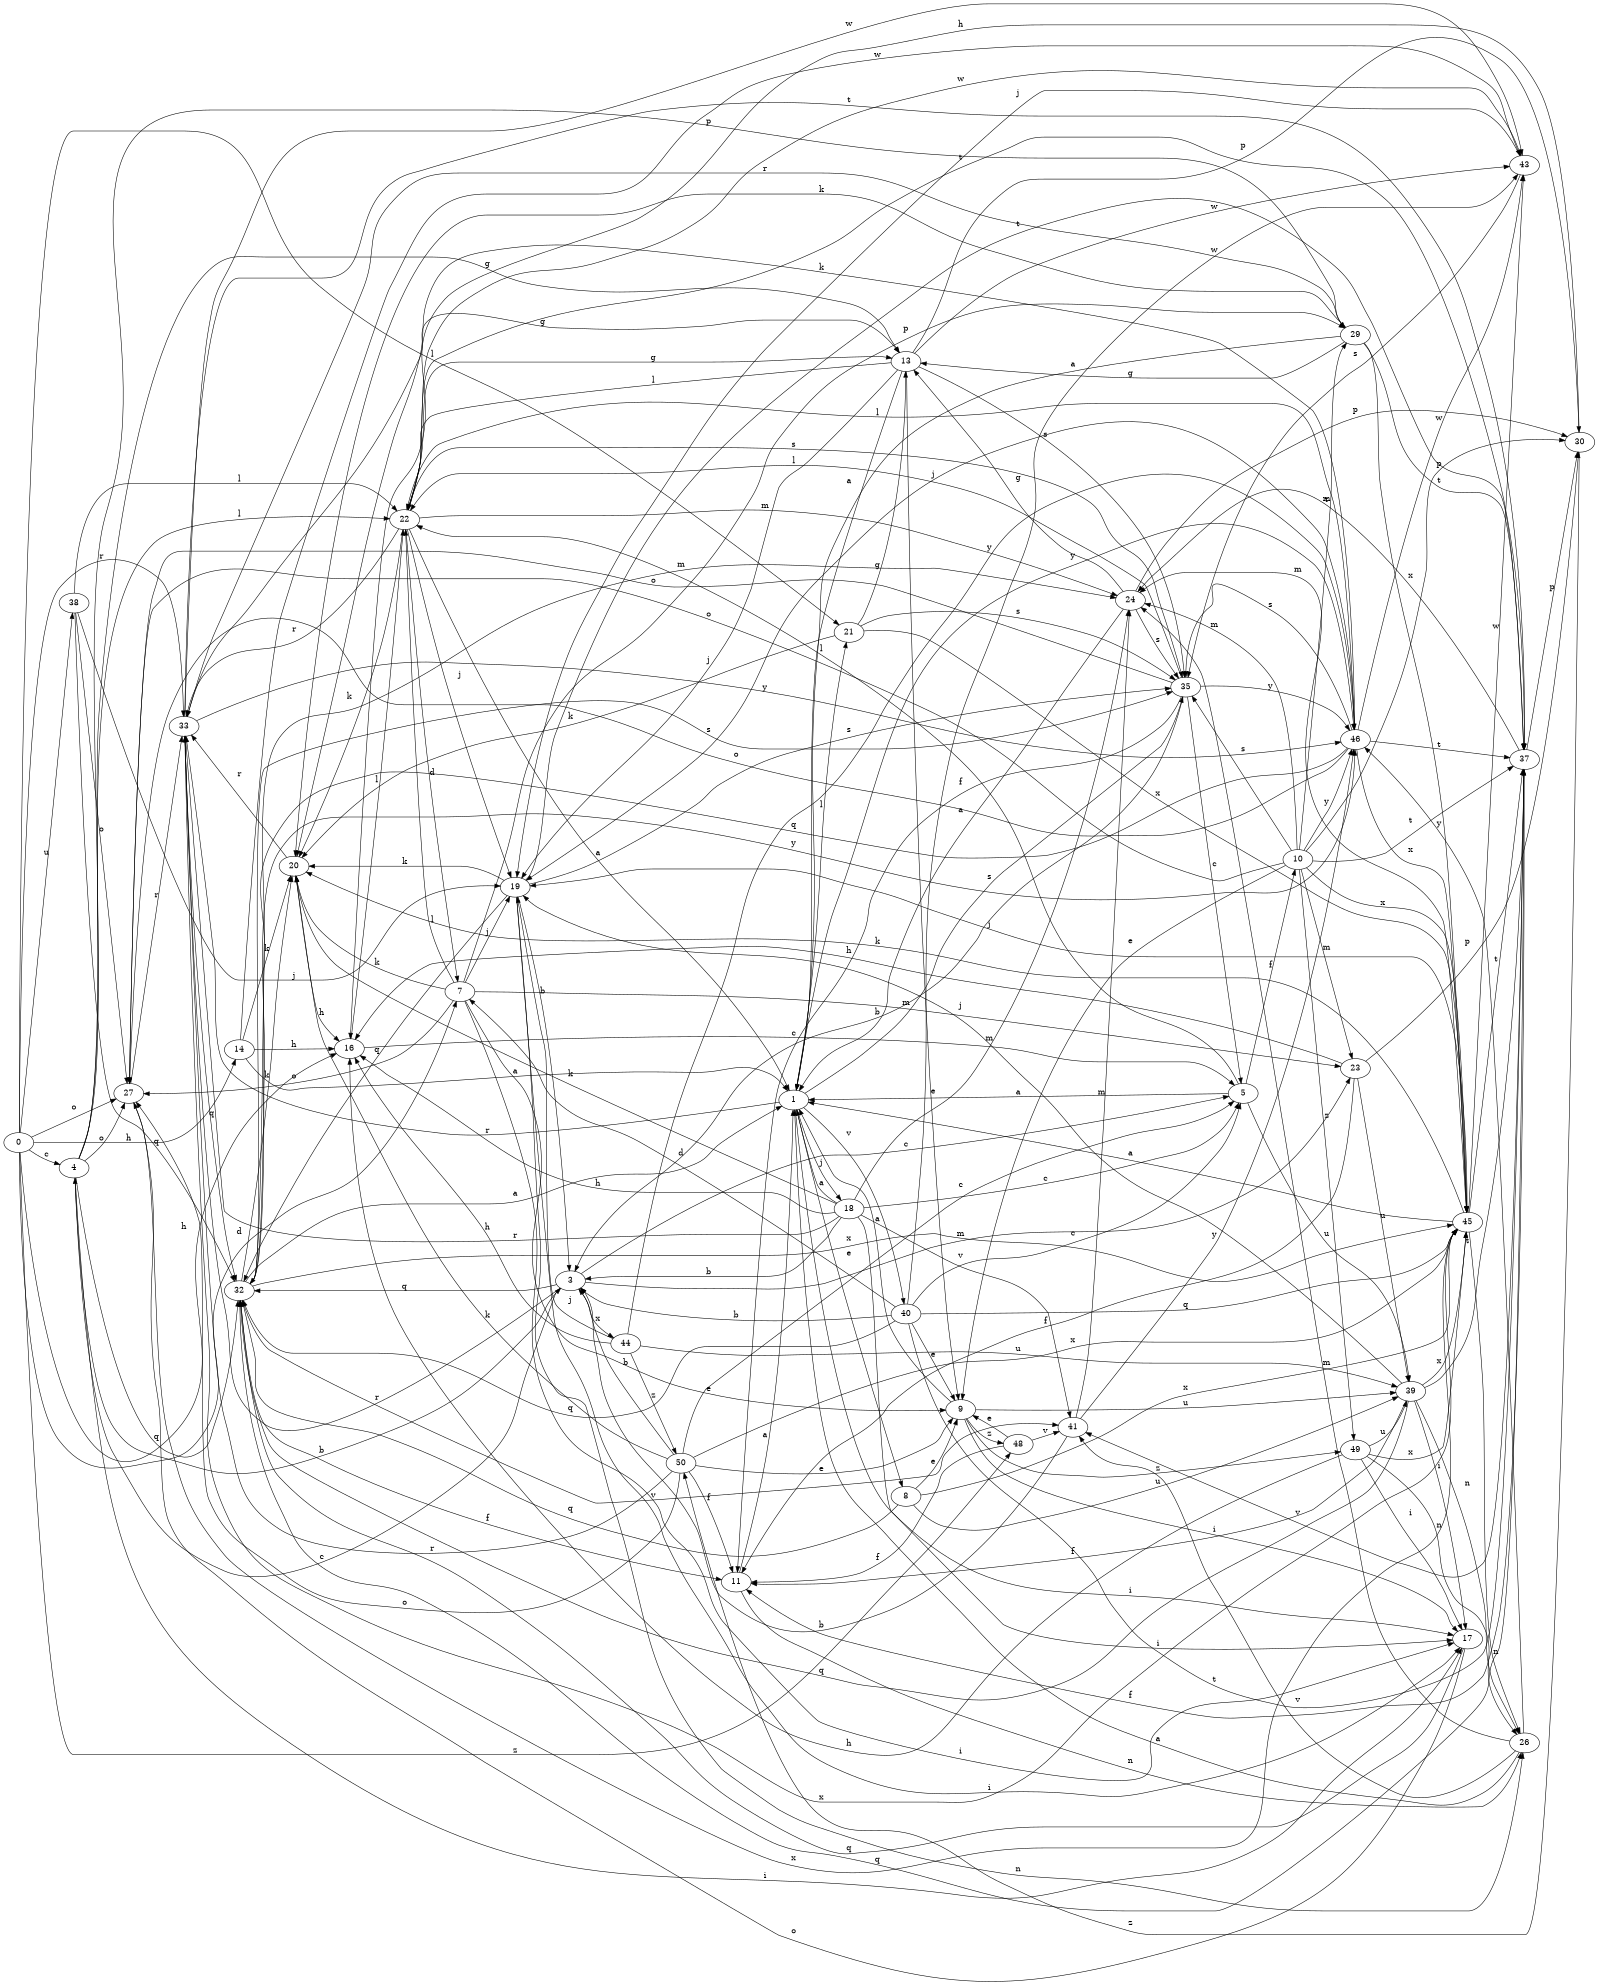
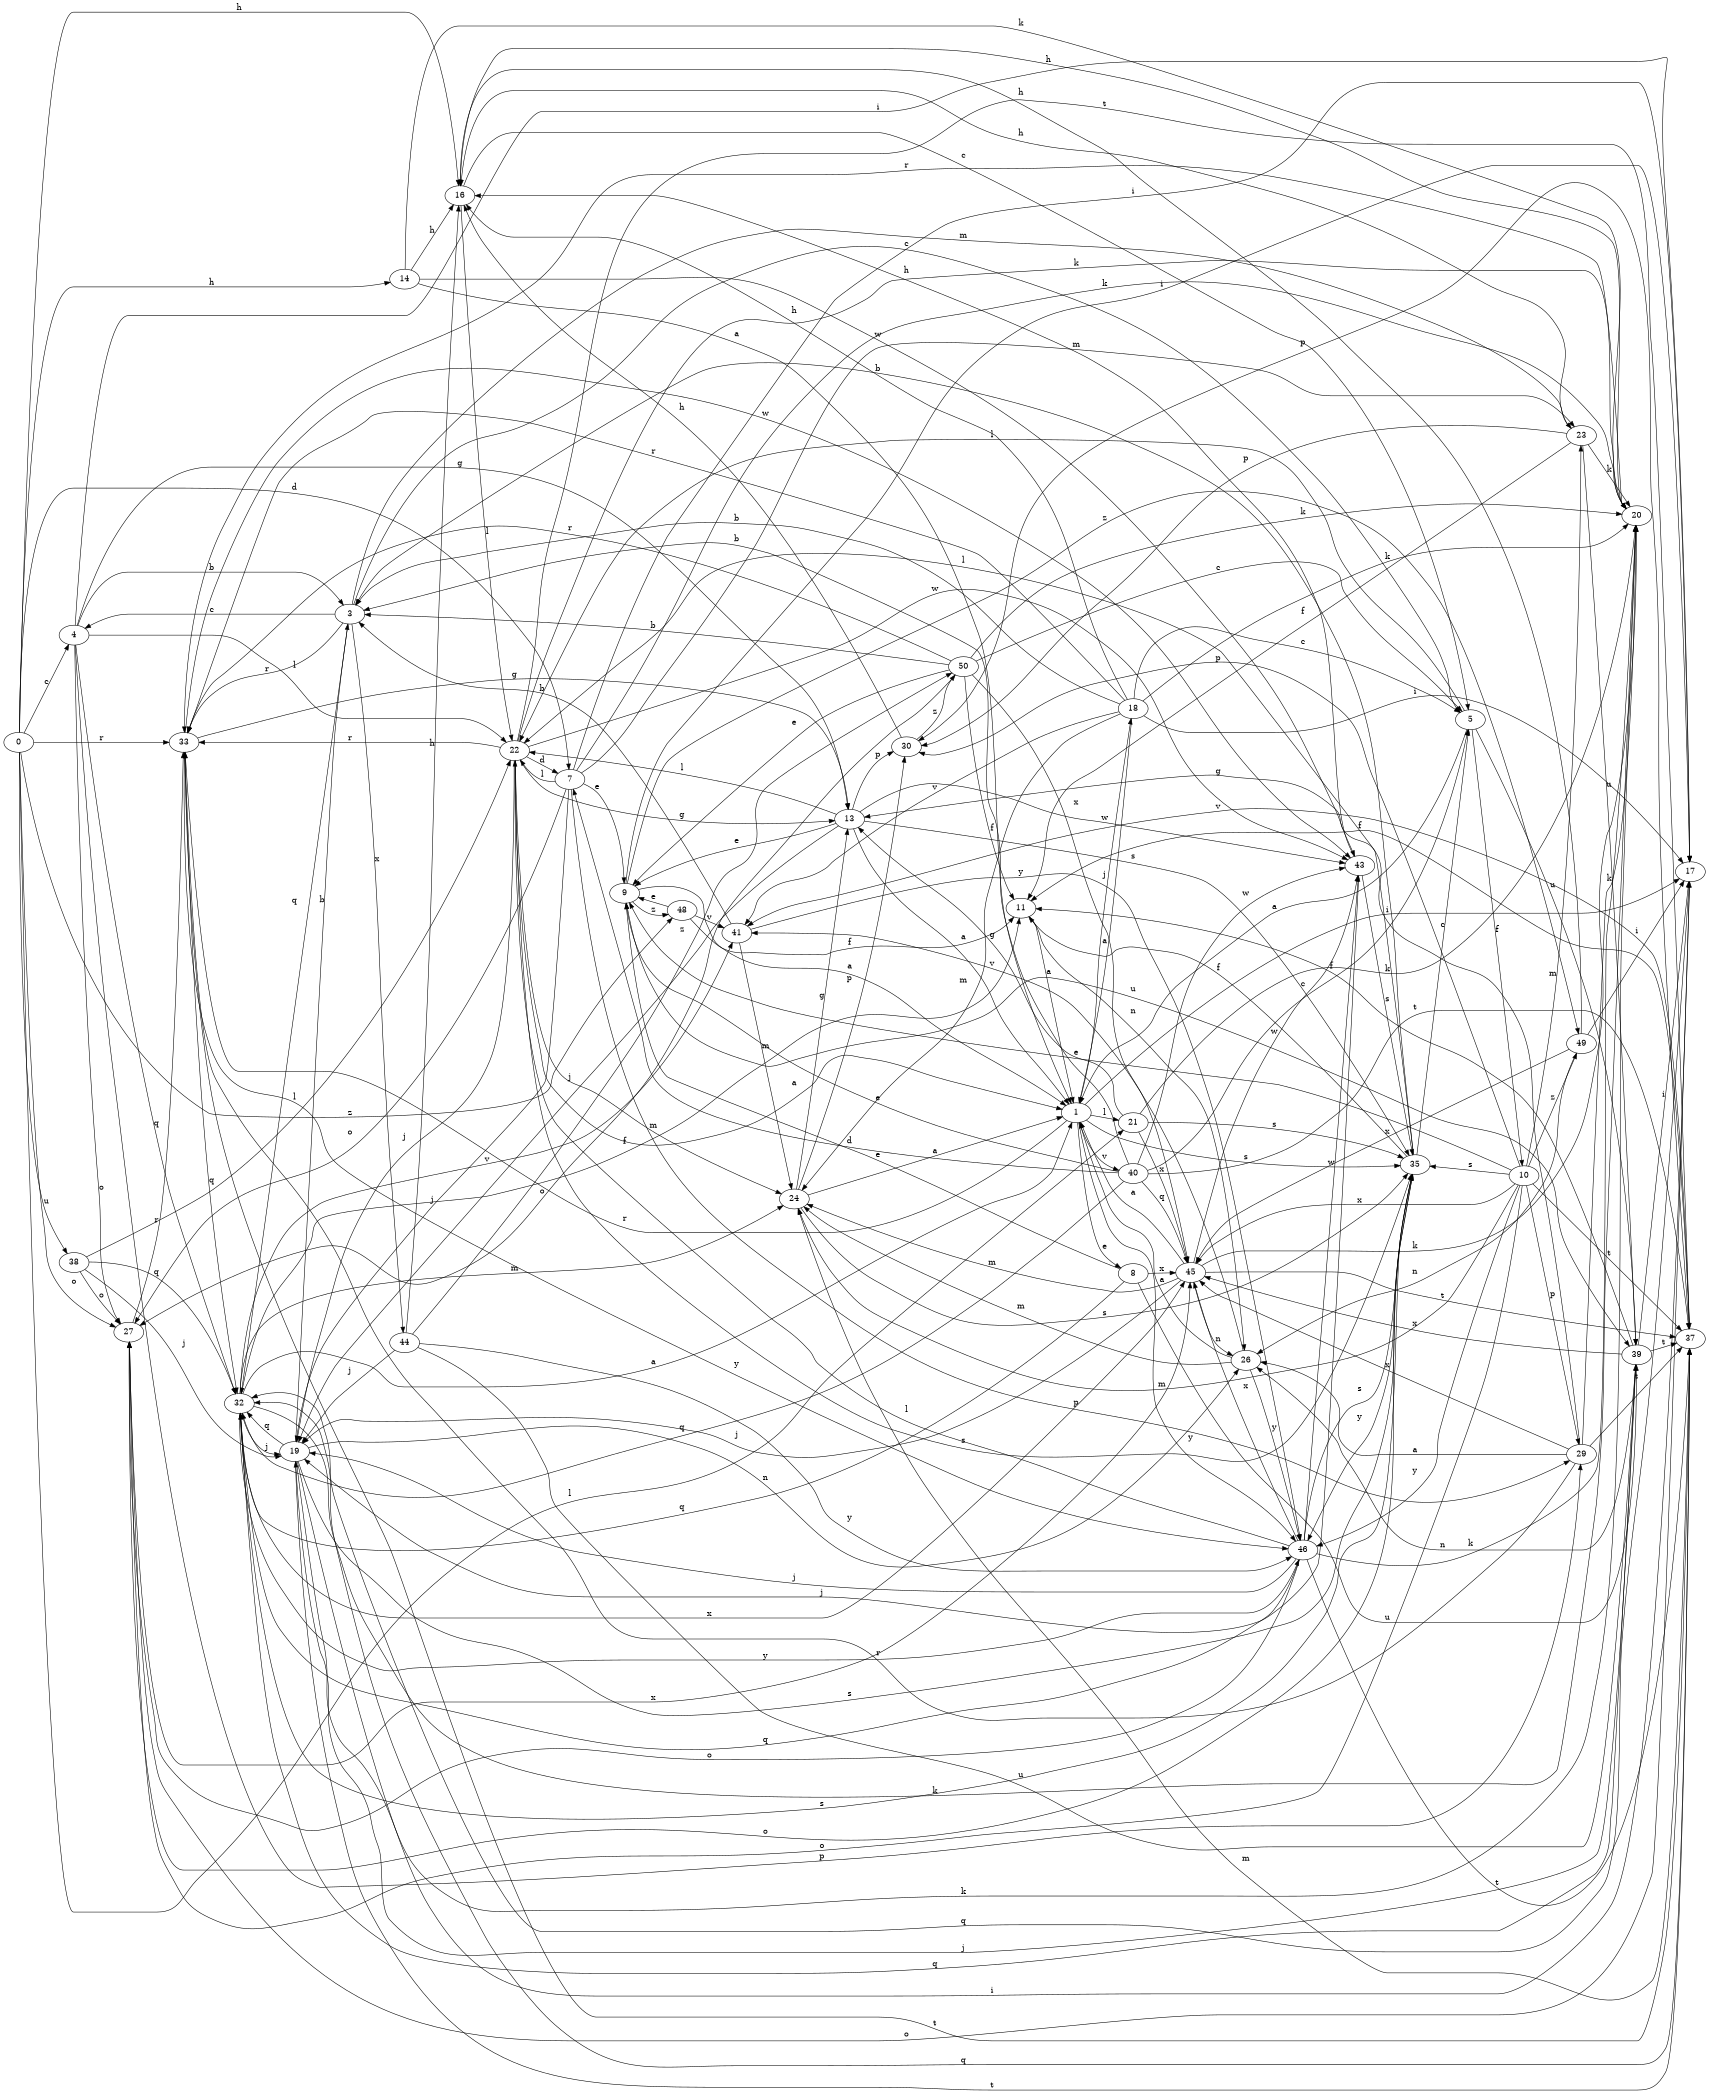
none -> (1098, 364)
none -> (1608, 473)
(1327, 500) -> (1553, 1294)
(842, 528) -> (1398, 1454)
(1384, 1438) -> none
none -> (252, 1439)
(600, 1699) -> none
